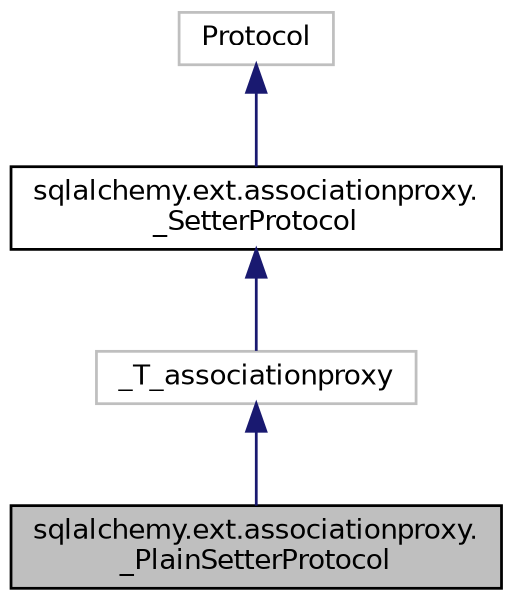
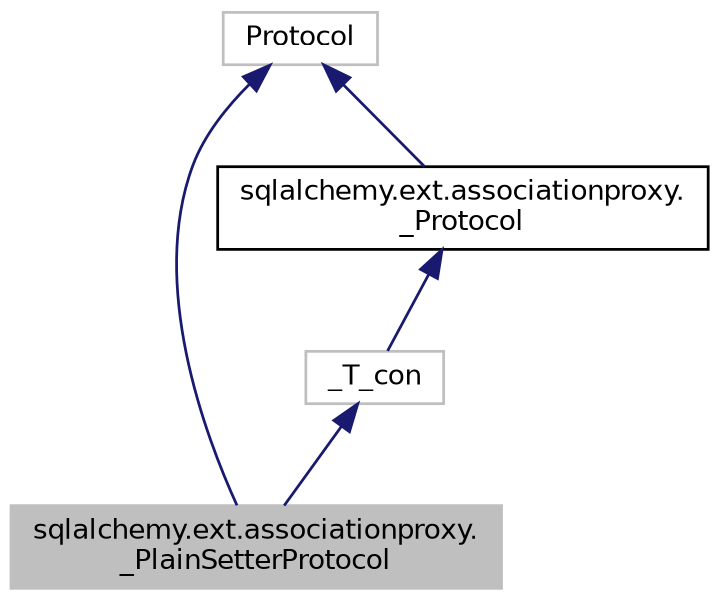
(256, 208) -> (463, 208)
none -> (178, 289)
(256, 378) -> (375, 378)
(256, 547) -> (256, 547)
